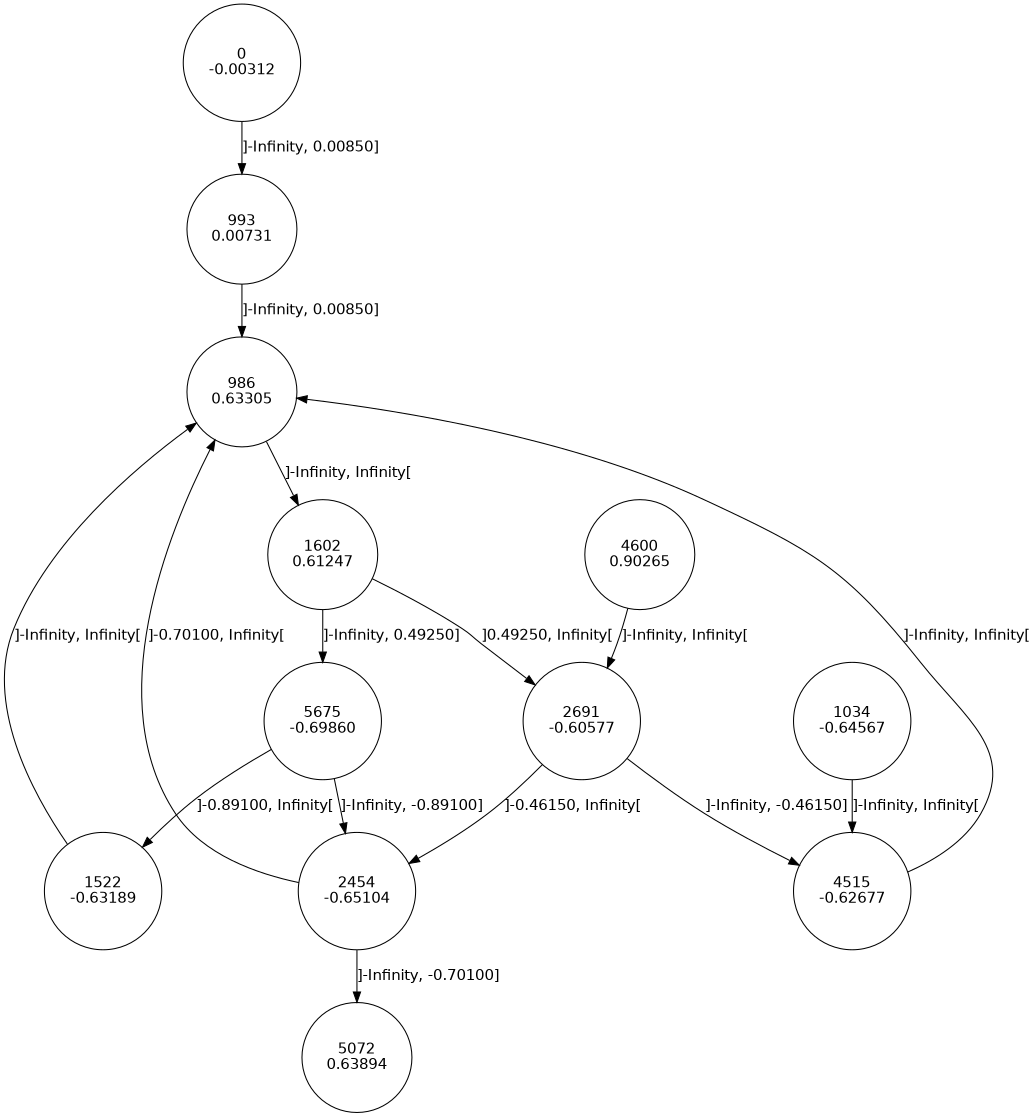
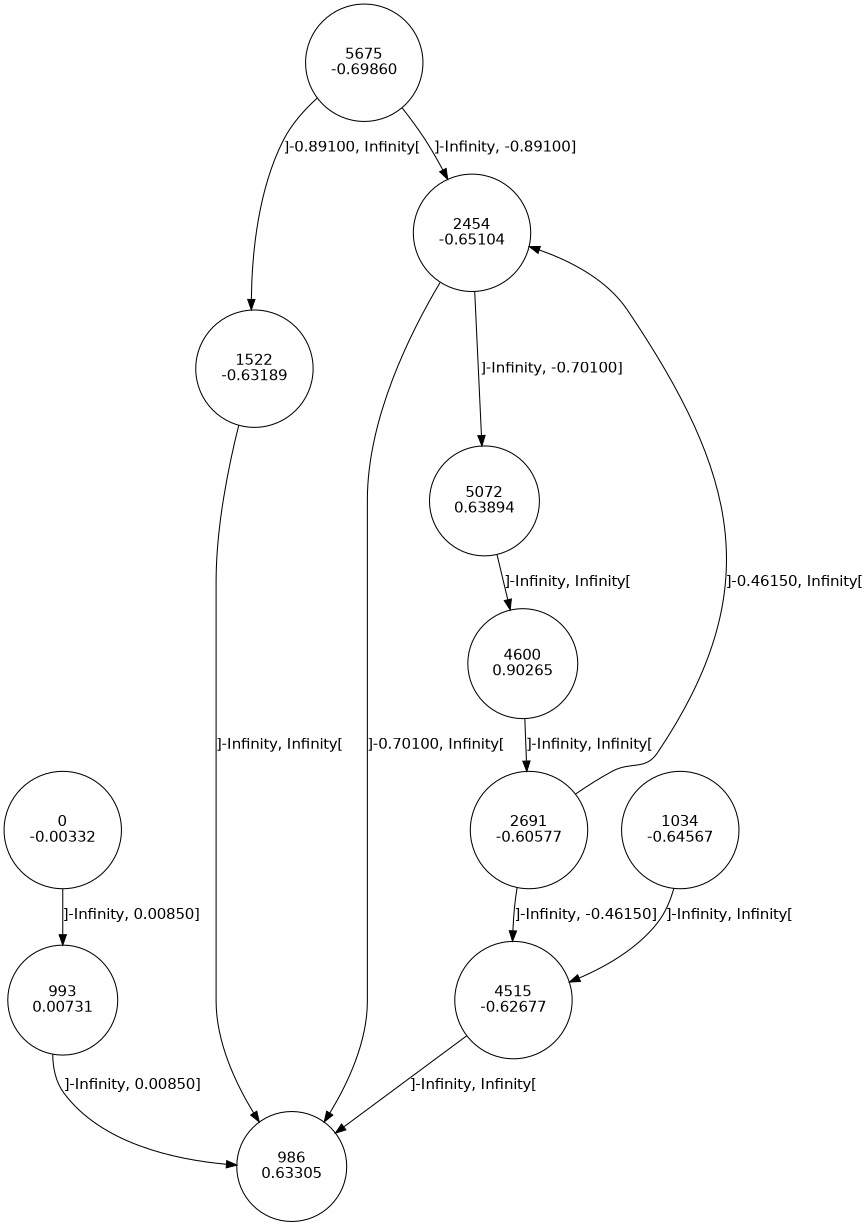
(242, 63) -> (63, 830)
(323, 555) -> none
none -> (502, 577)
